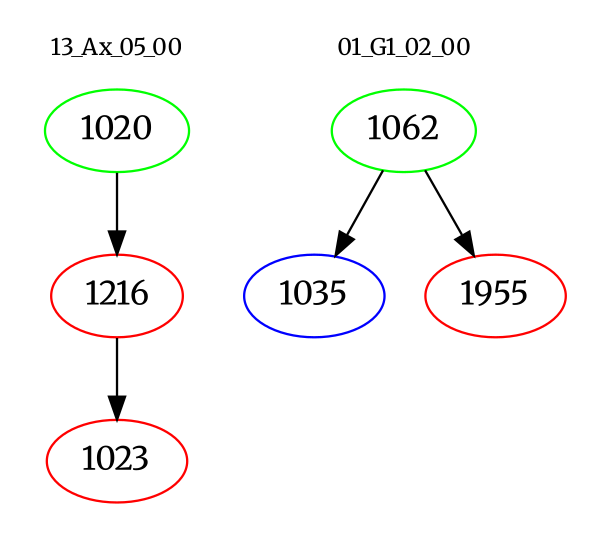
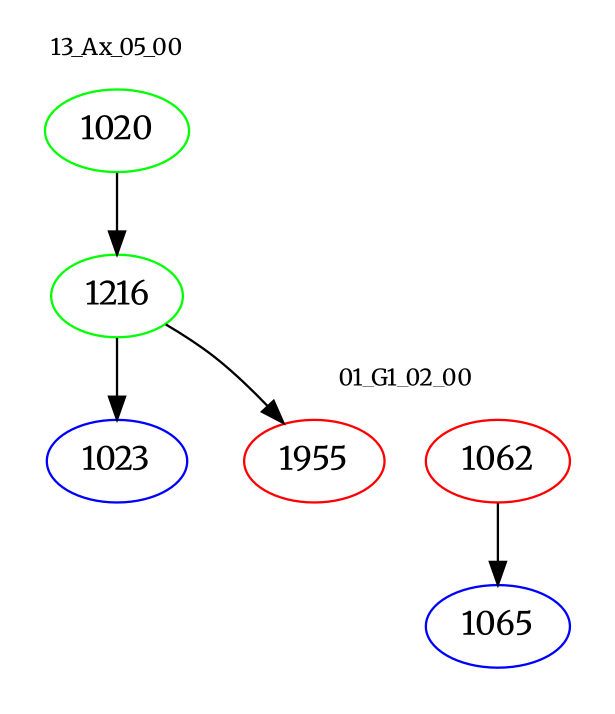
(404, 131) -> (498, 461)
(444, 203) -> (240, 378)
(117, 296) -> (117, 296)
(314, 296) -> (498, 626)
(117, 461) -> (117, 461)
